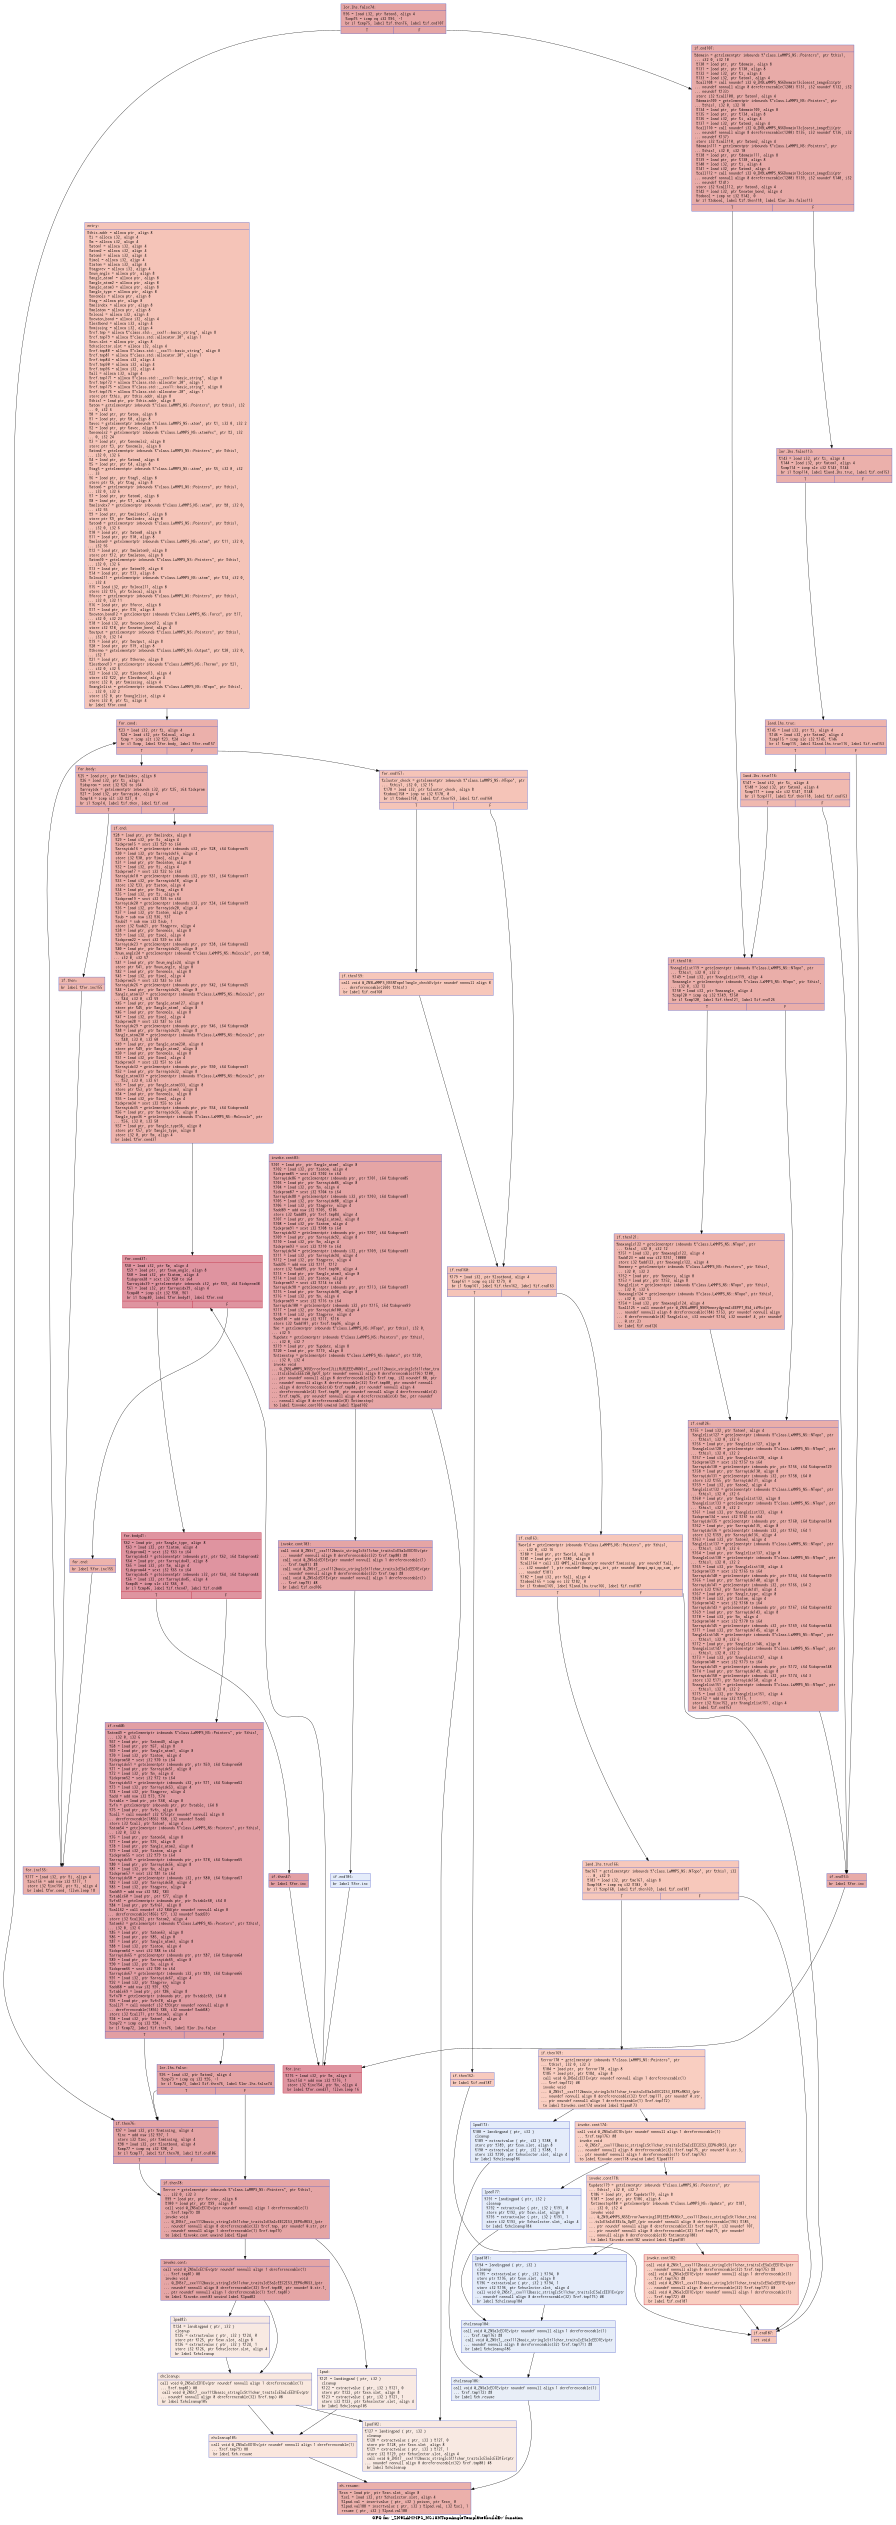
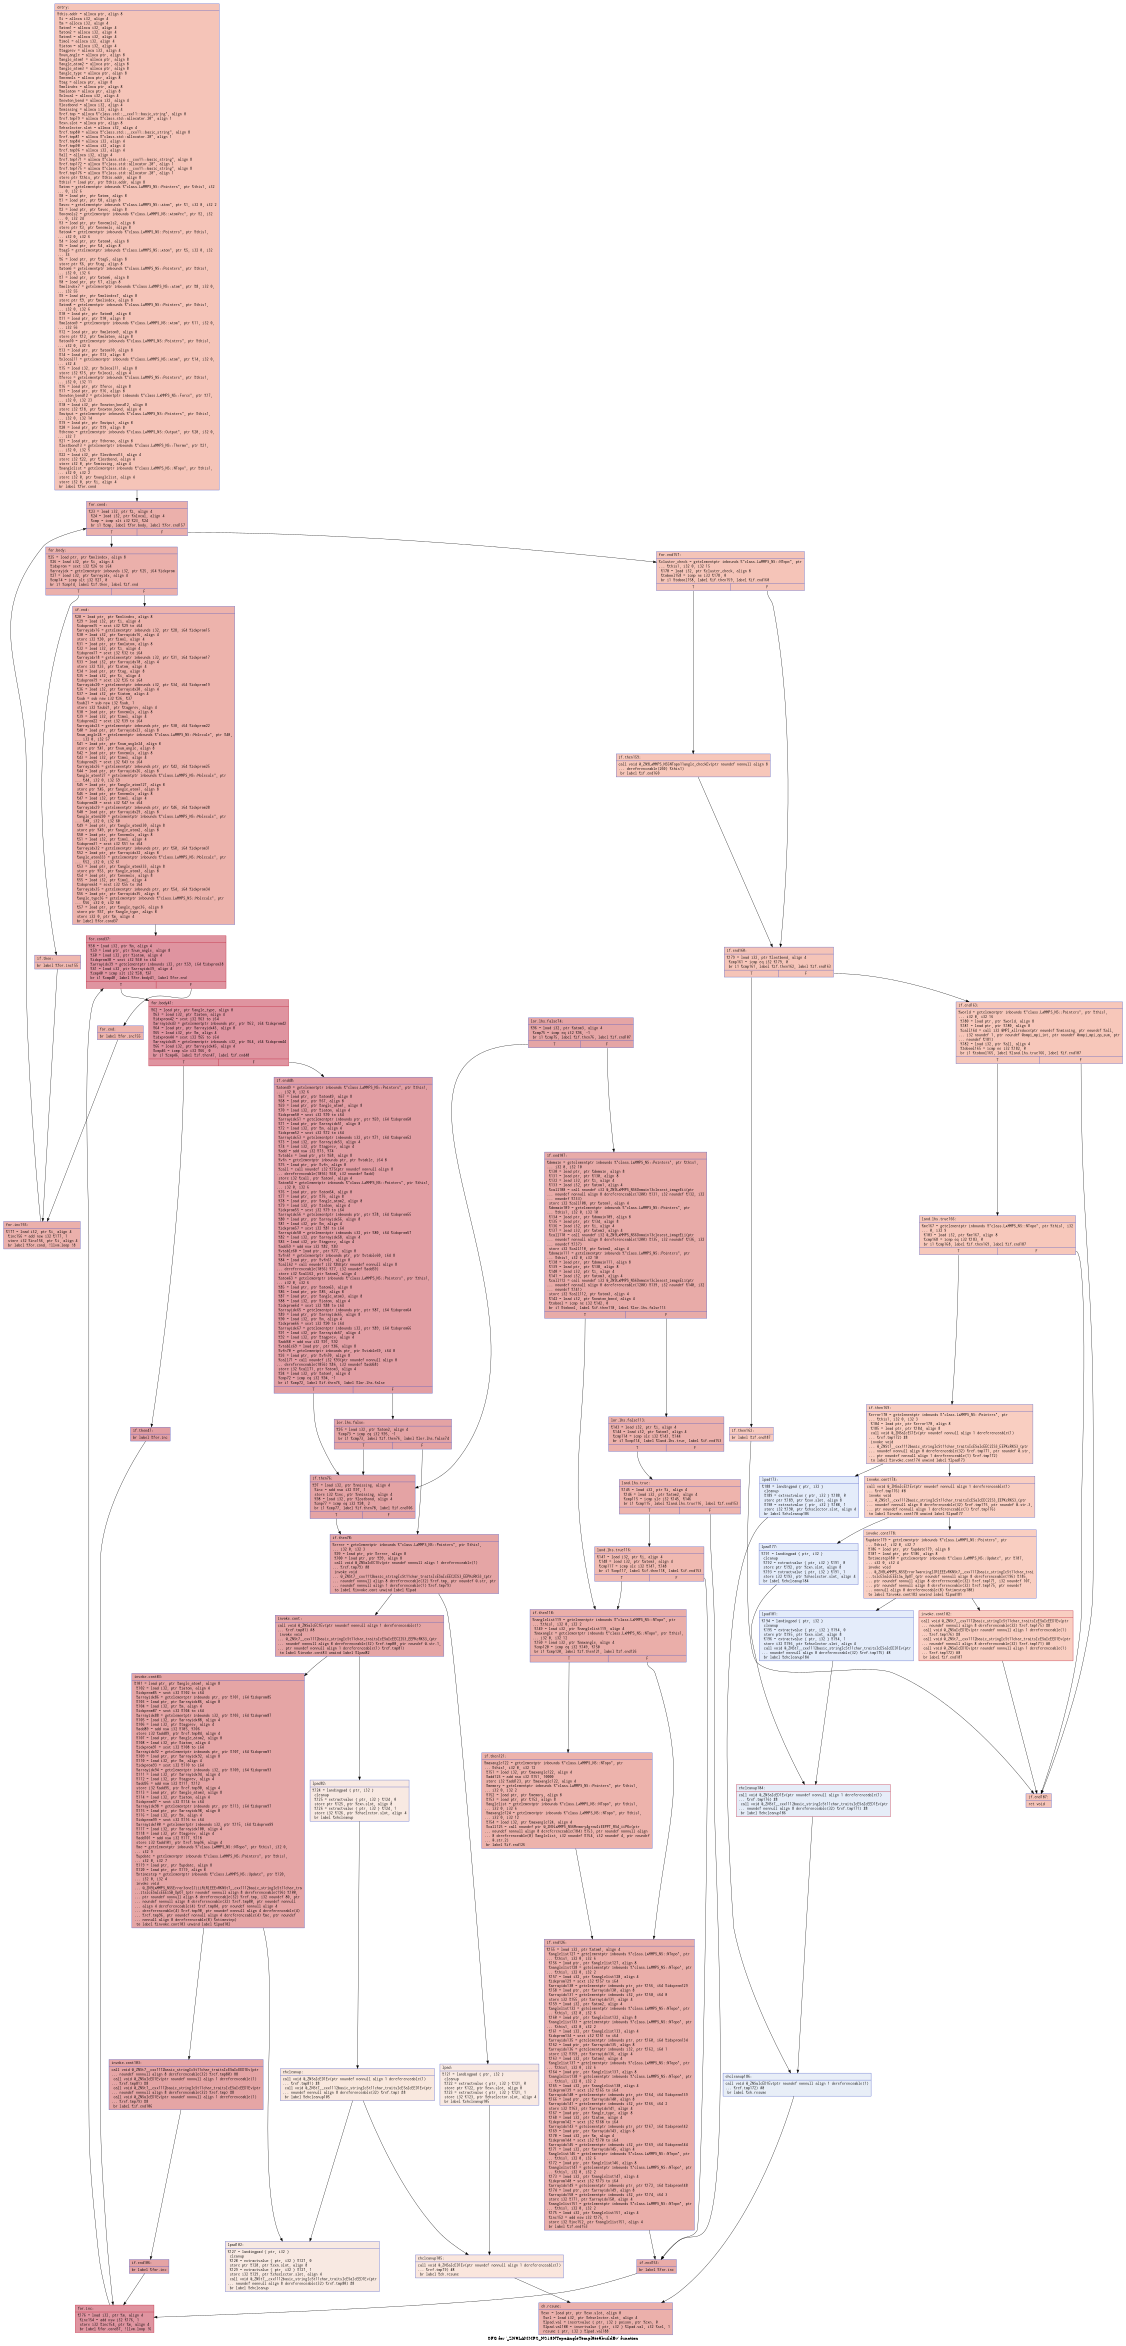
(350, 1880) -> (149, 2266)
(277, 2336) -> (317, 1665)
(538, 2337) -> (813, 1801)
